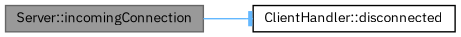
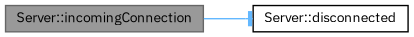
(354, 19) -> (331, 19)
